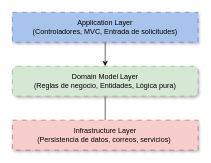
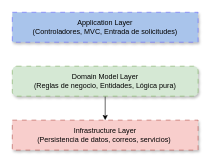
(105, 60) -> none
(105, 116) -> (105, 114)
